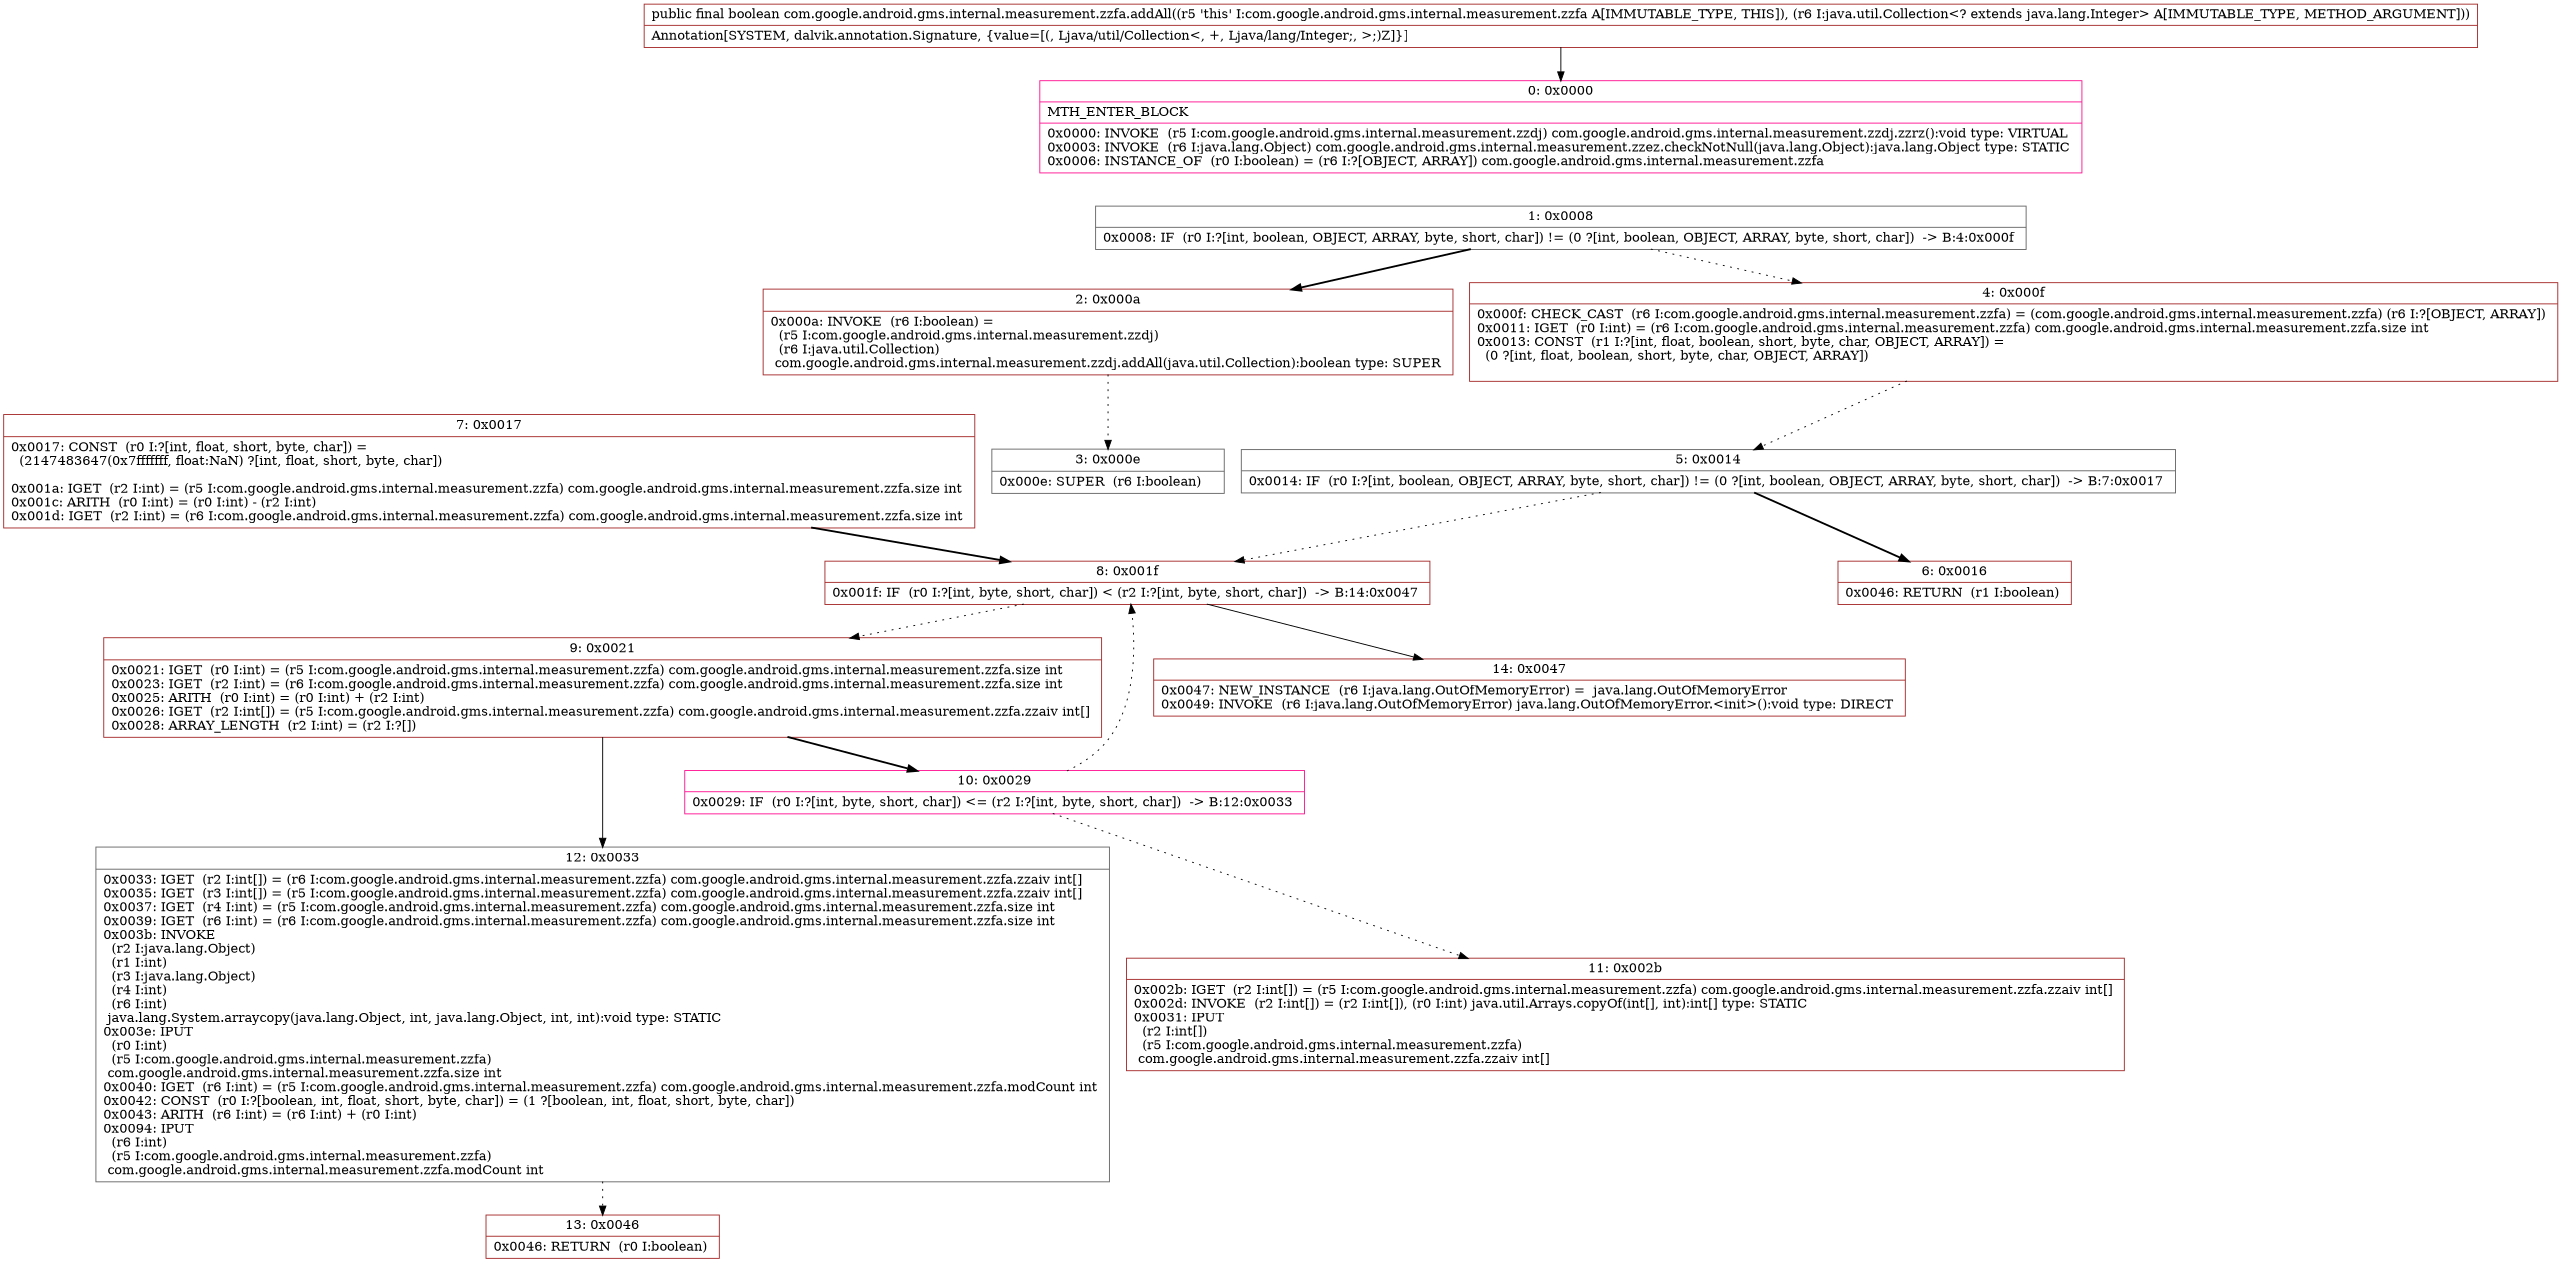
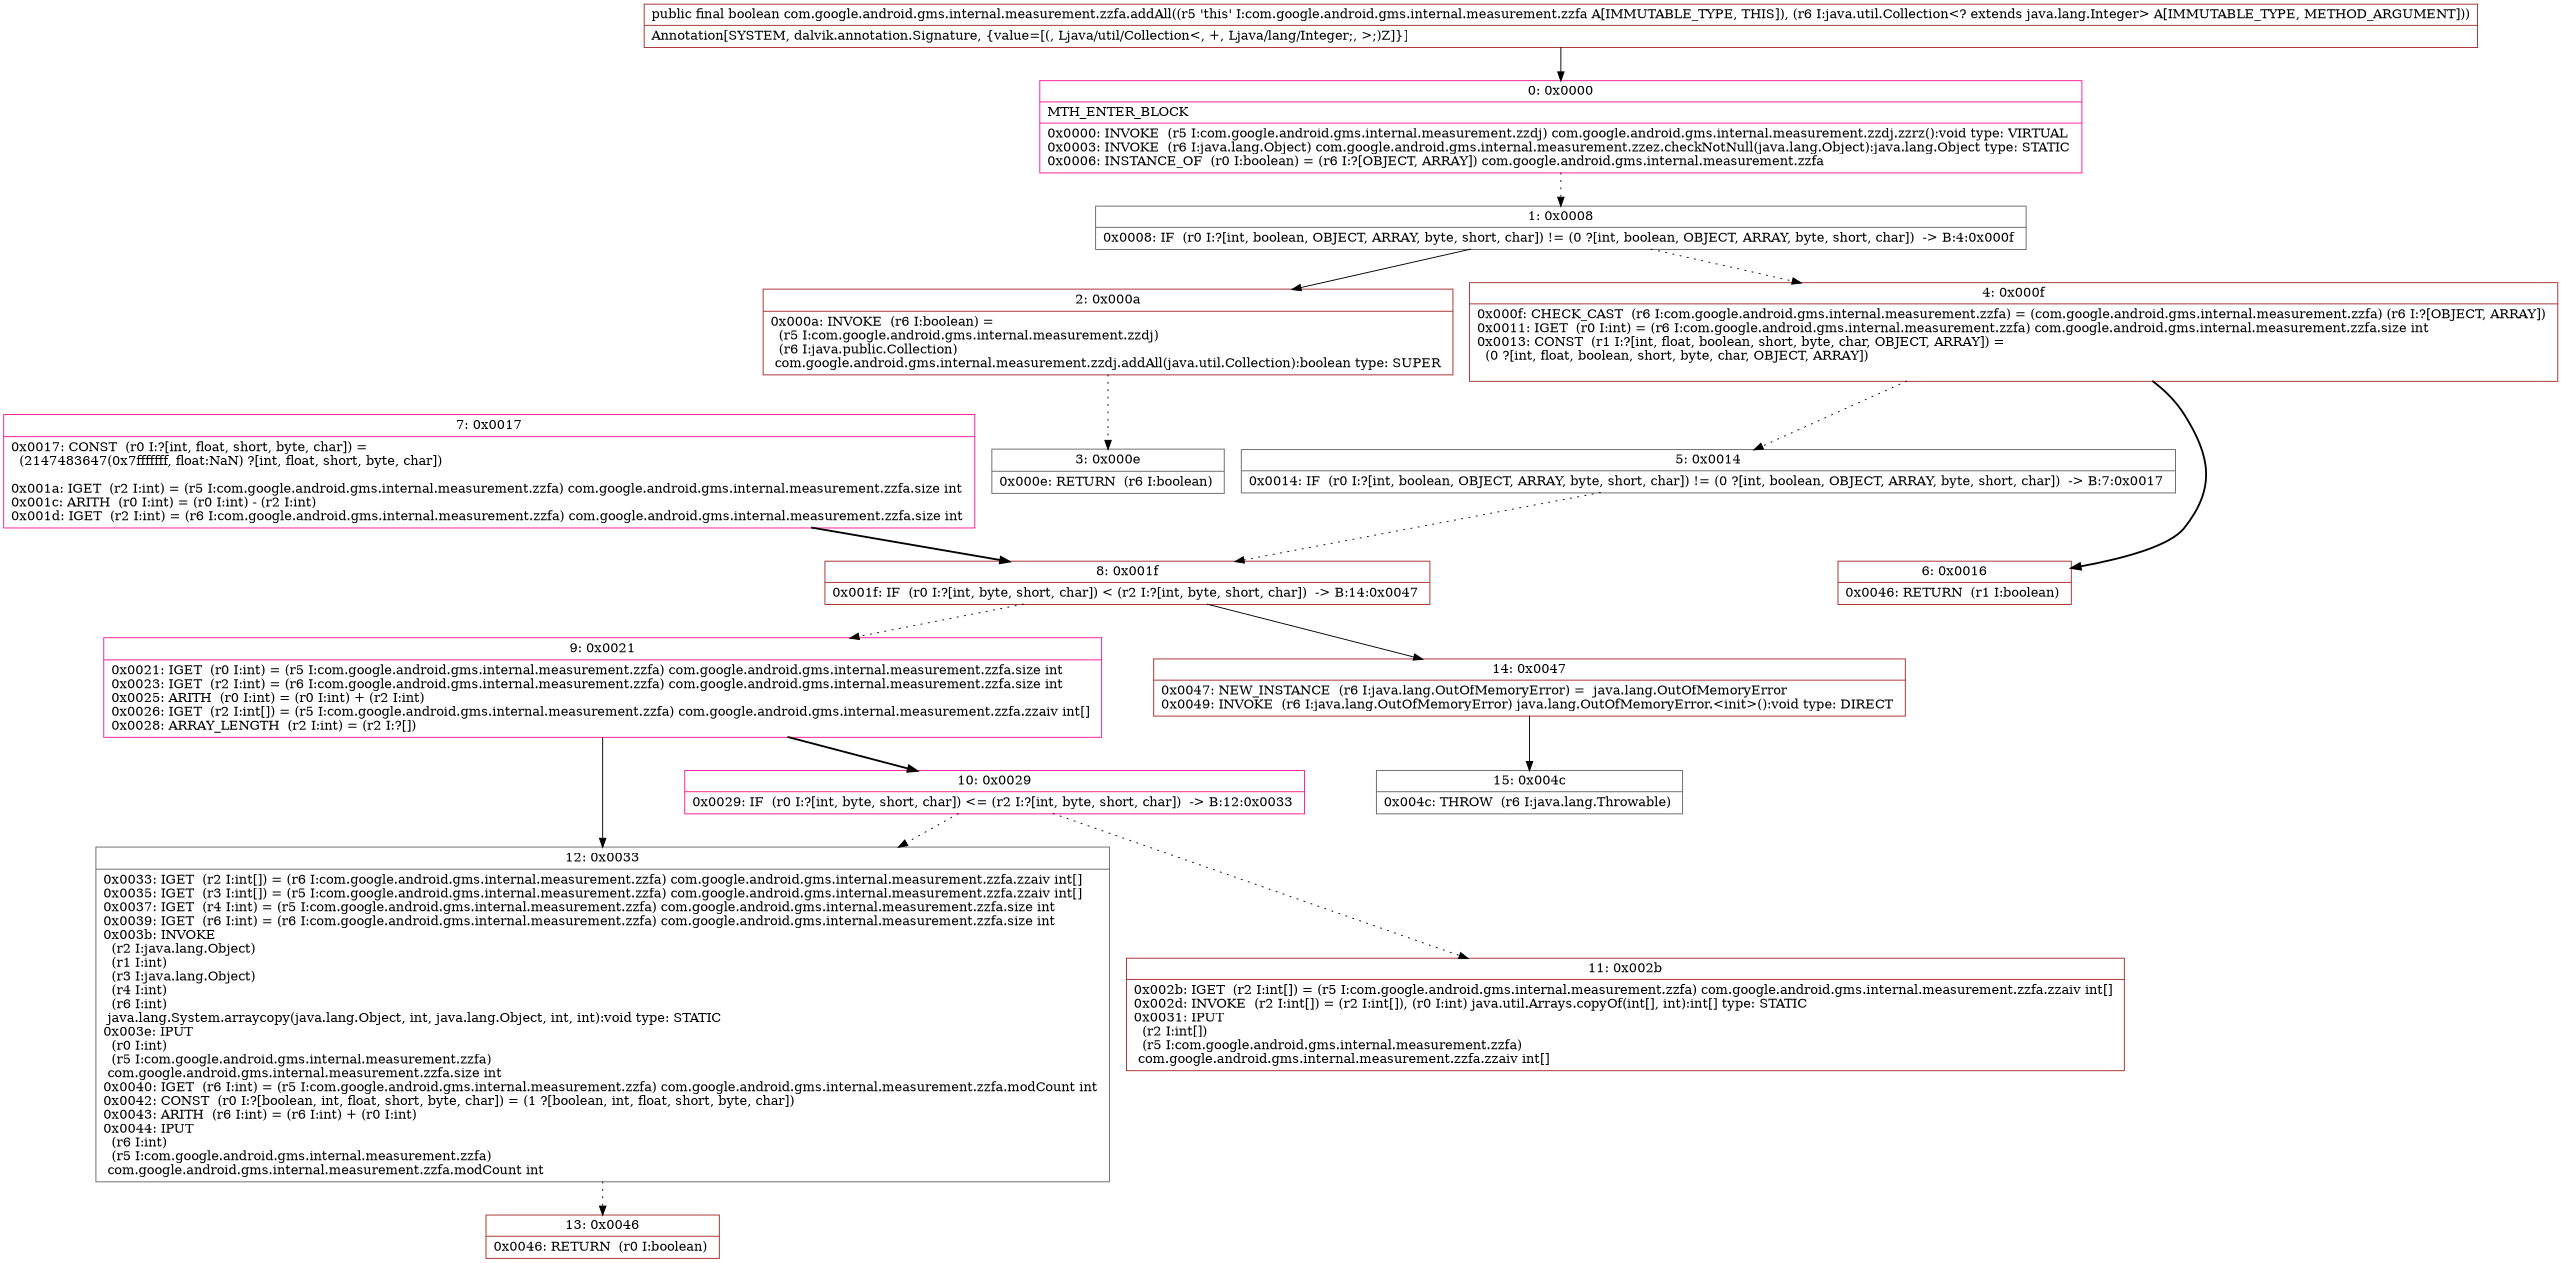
none -> (1561, 185)
(1386, 268) -> (1386, 268)
(855, 350) -> (864, 350)
(489, 471) -> (489, 471)
(1103, 482) -> (1108, 482)
(1827, 525) -> (2199, 503)
(603, 688) -> (603, 688)
(1126, 704) -> (932, 828)
none -> (1530, 792)
(153, 1129) -> (153, 1129)
